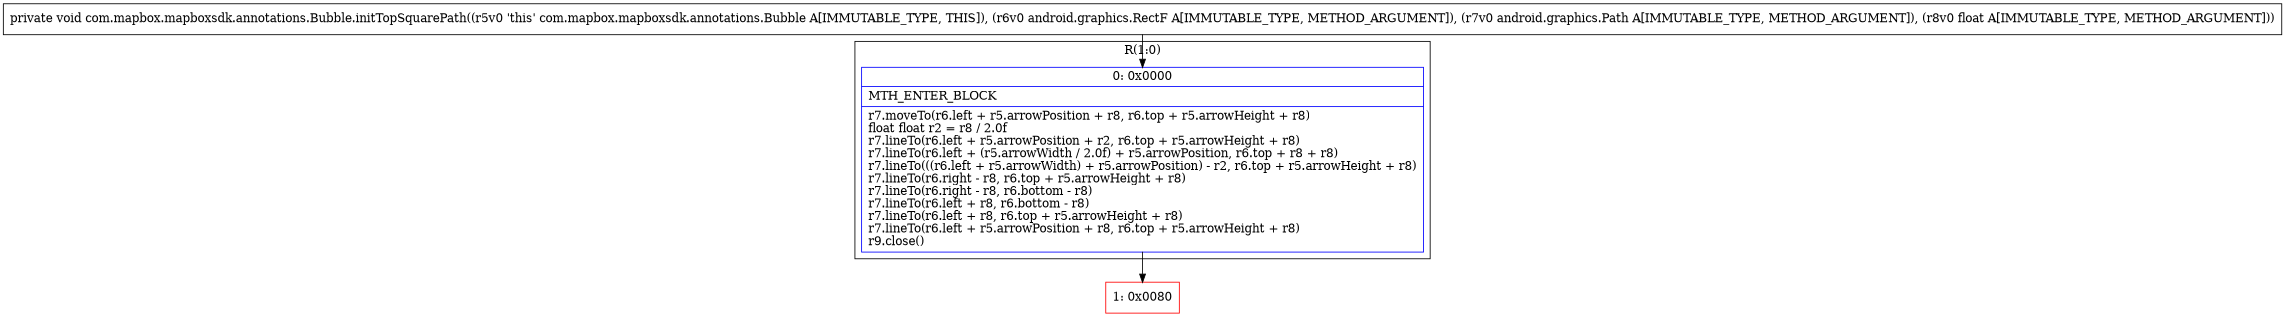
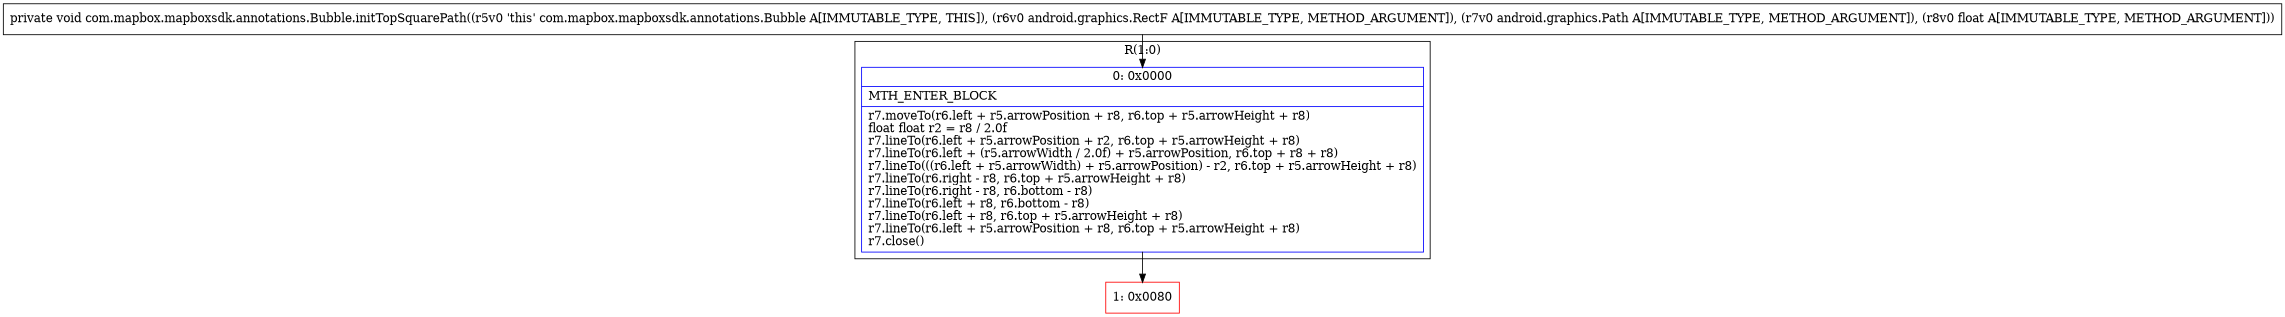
(896, 242) -> (896, 242)
